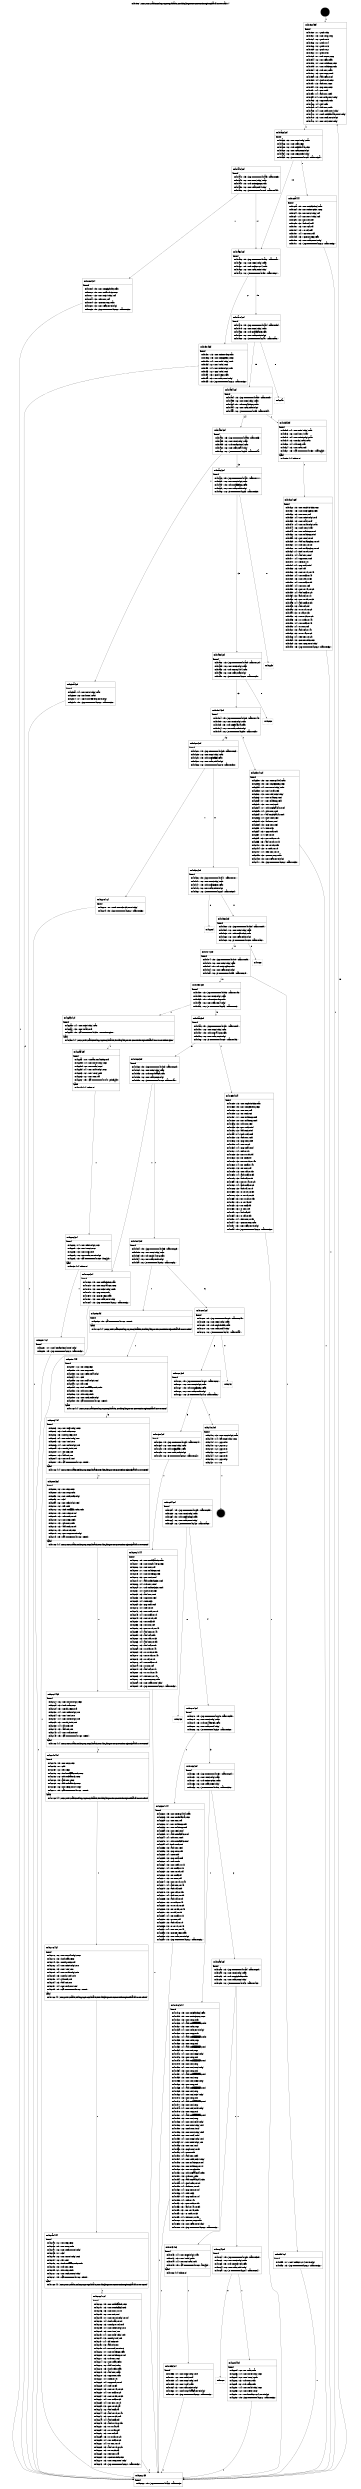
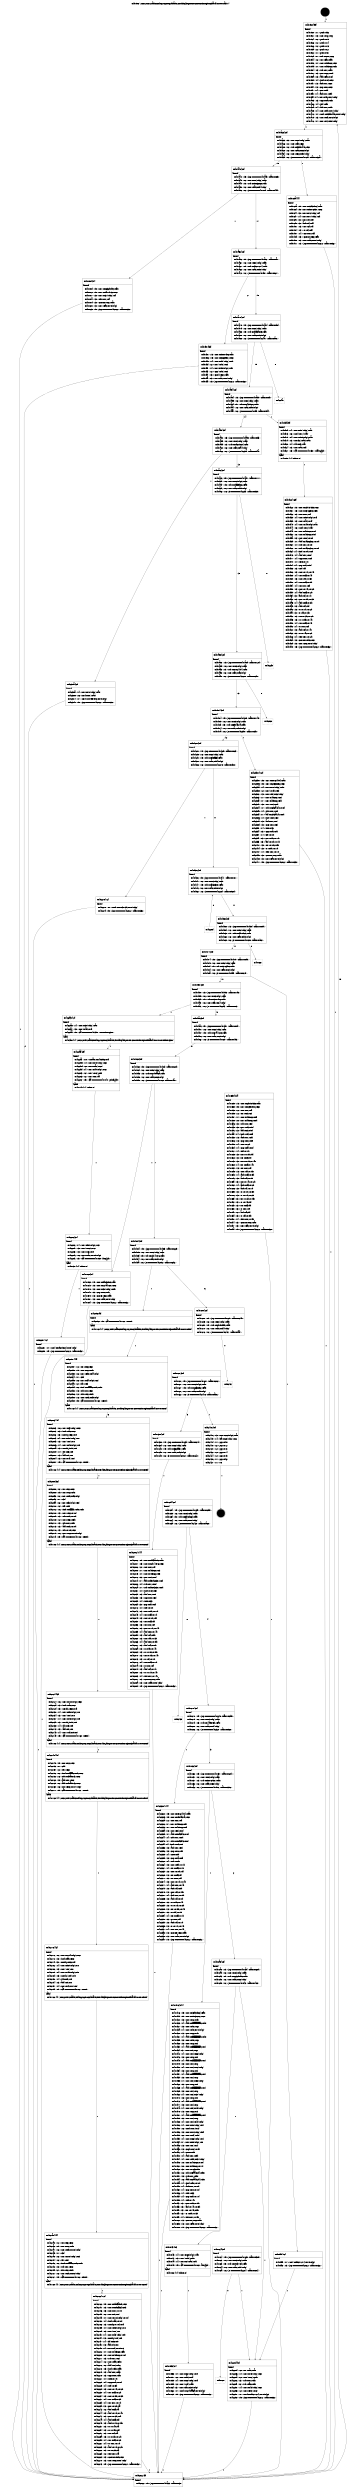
(278, 204) -> (277, 163)
(209, 910) -> (211, 911)
(225, 1067) -> none
(208, 1353) -> none
(237, 2116) -> (261, 2172)
(309, 2422) -> (277, 2314)
